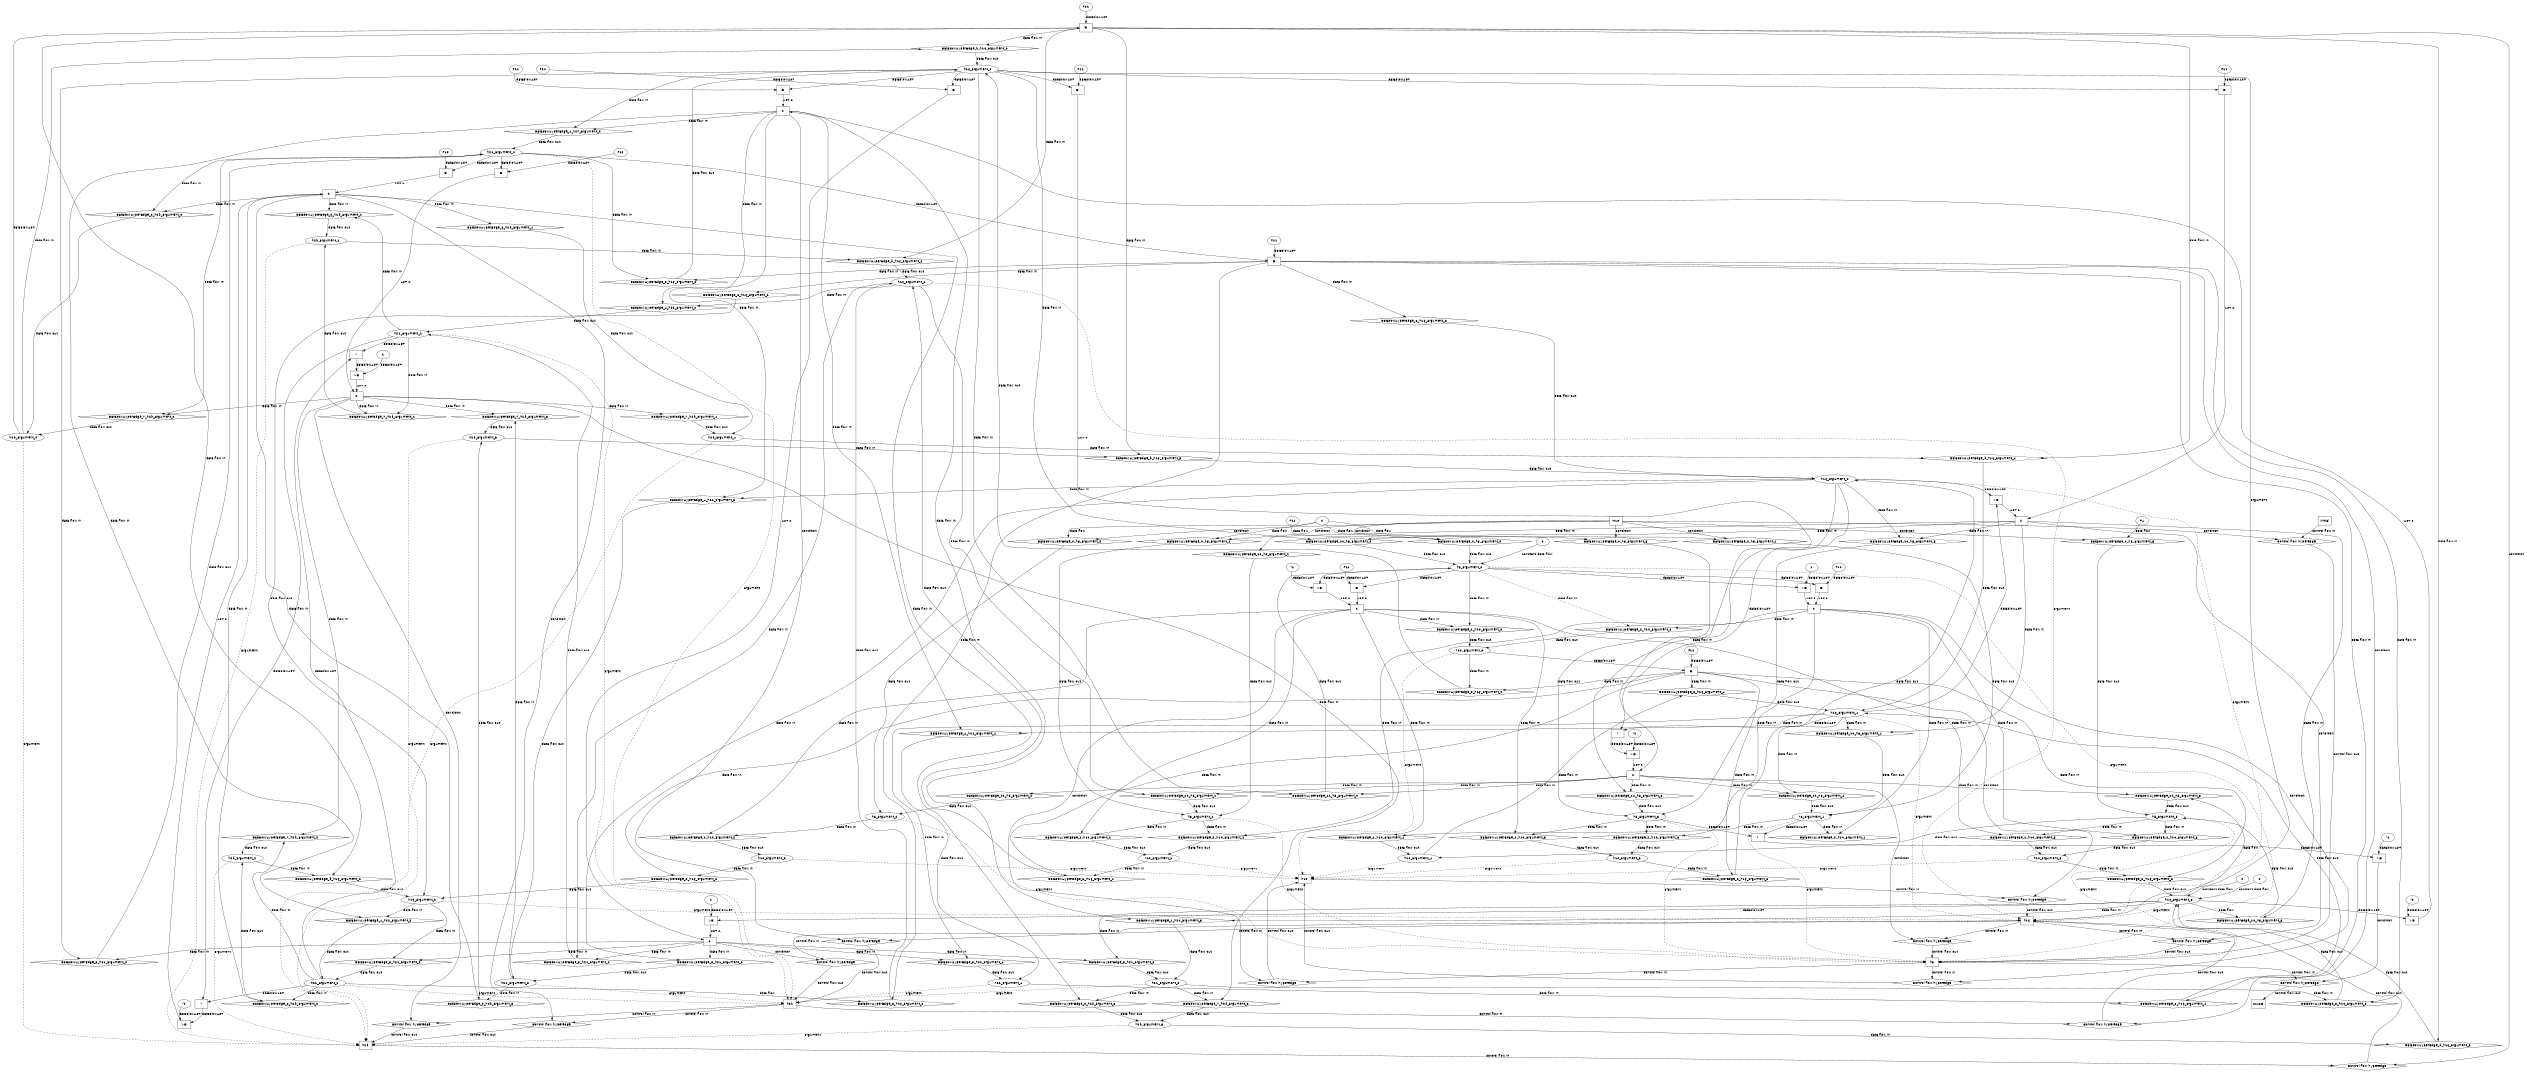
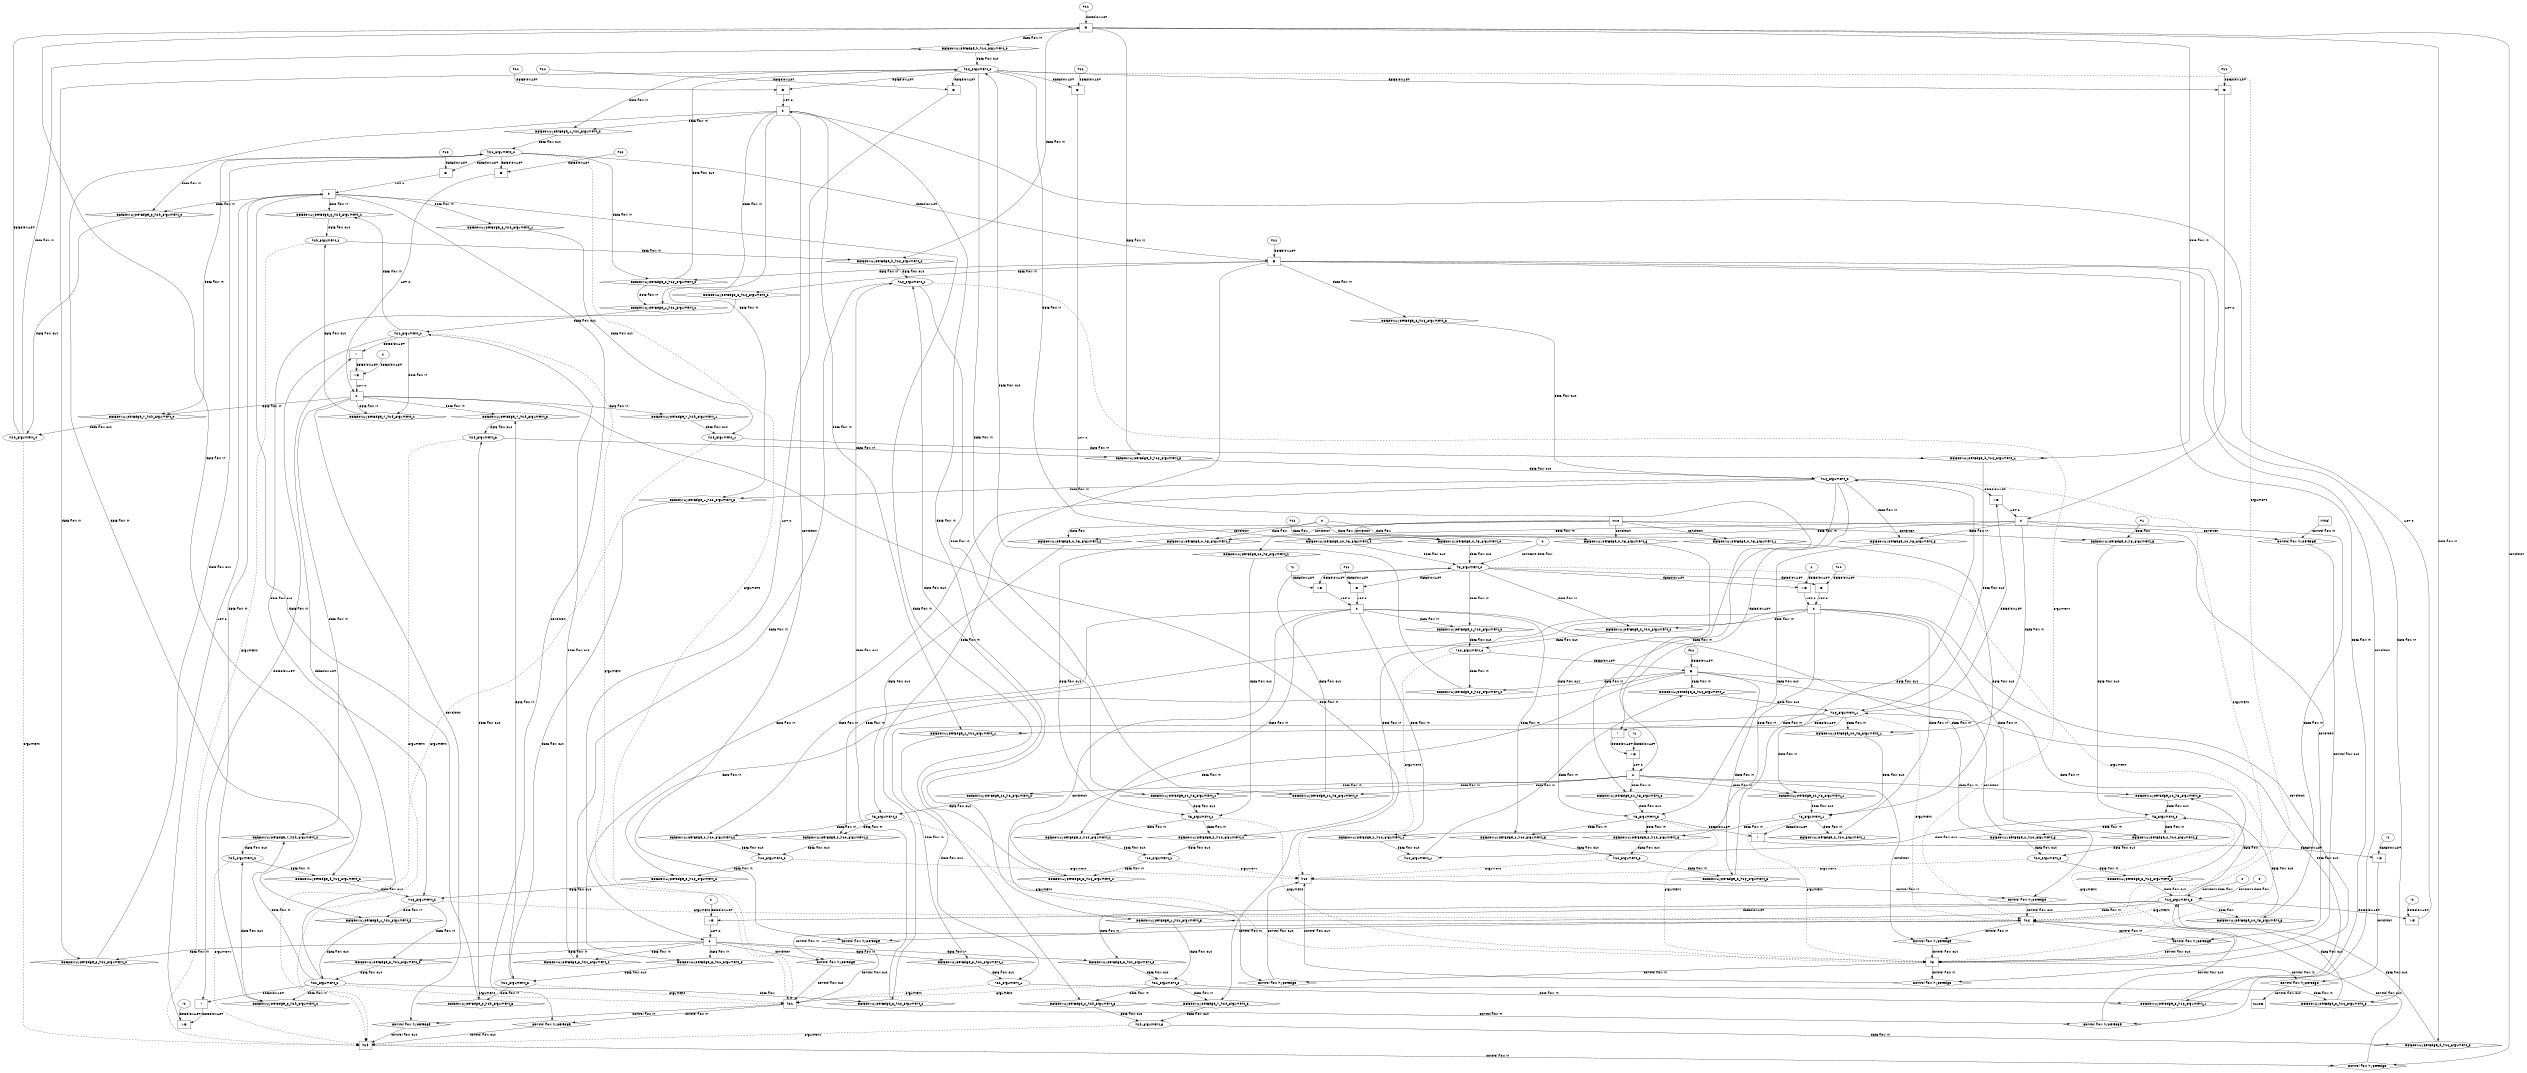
(2140, 76) -> (2140, 76)
(568, 132) -> (568, 132)
(799, 300) -> (638, 294)
(1553, 598) -> (1553, 598)
none -> (836, 838)
(1358, 869) -> none
